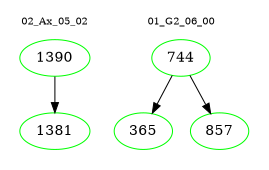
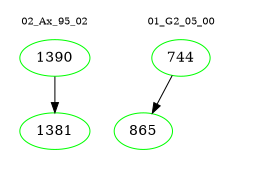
(55, 22) -> (55, 22)
(181, 22) -> (181, 22)
(143, 131) -> (143, 131)
(220, 131) -> none
